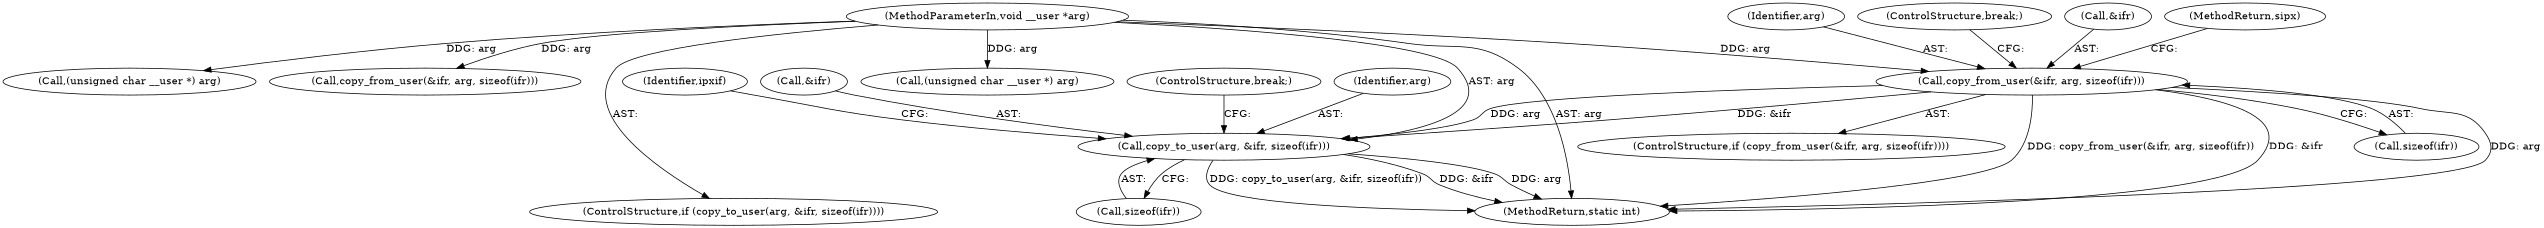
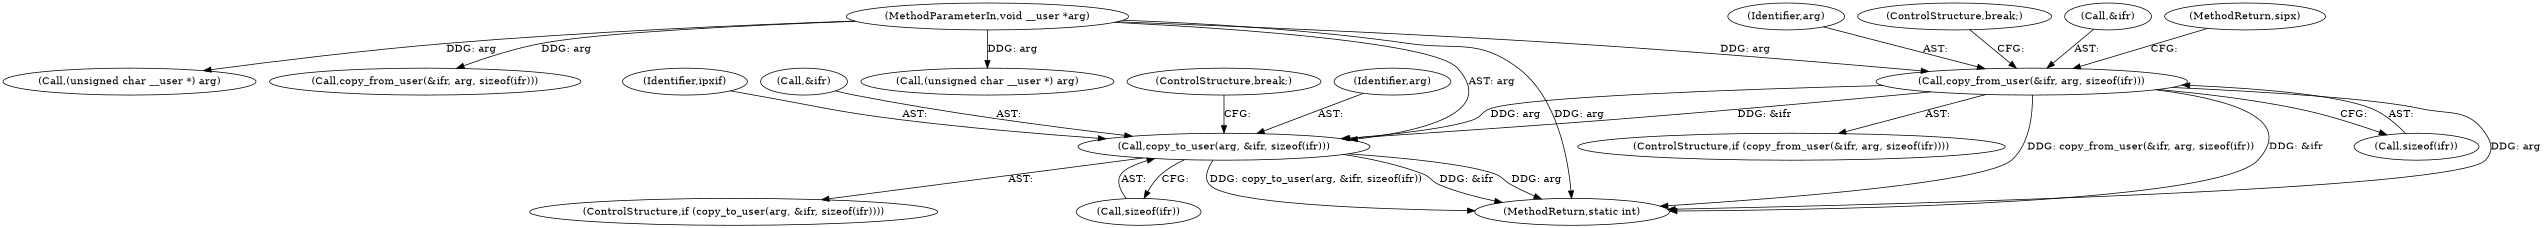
(660, 52) -> (986, 178)
(917, 114) -> (917, 114)
(1579, 114) -> (1579, 114)
